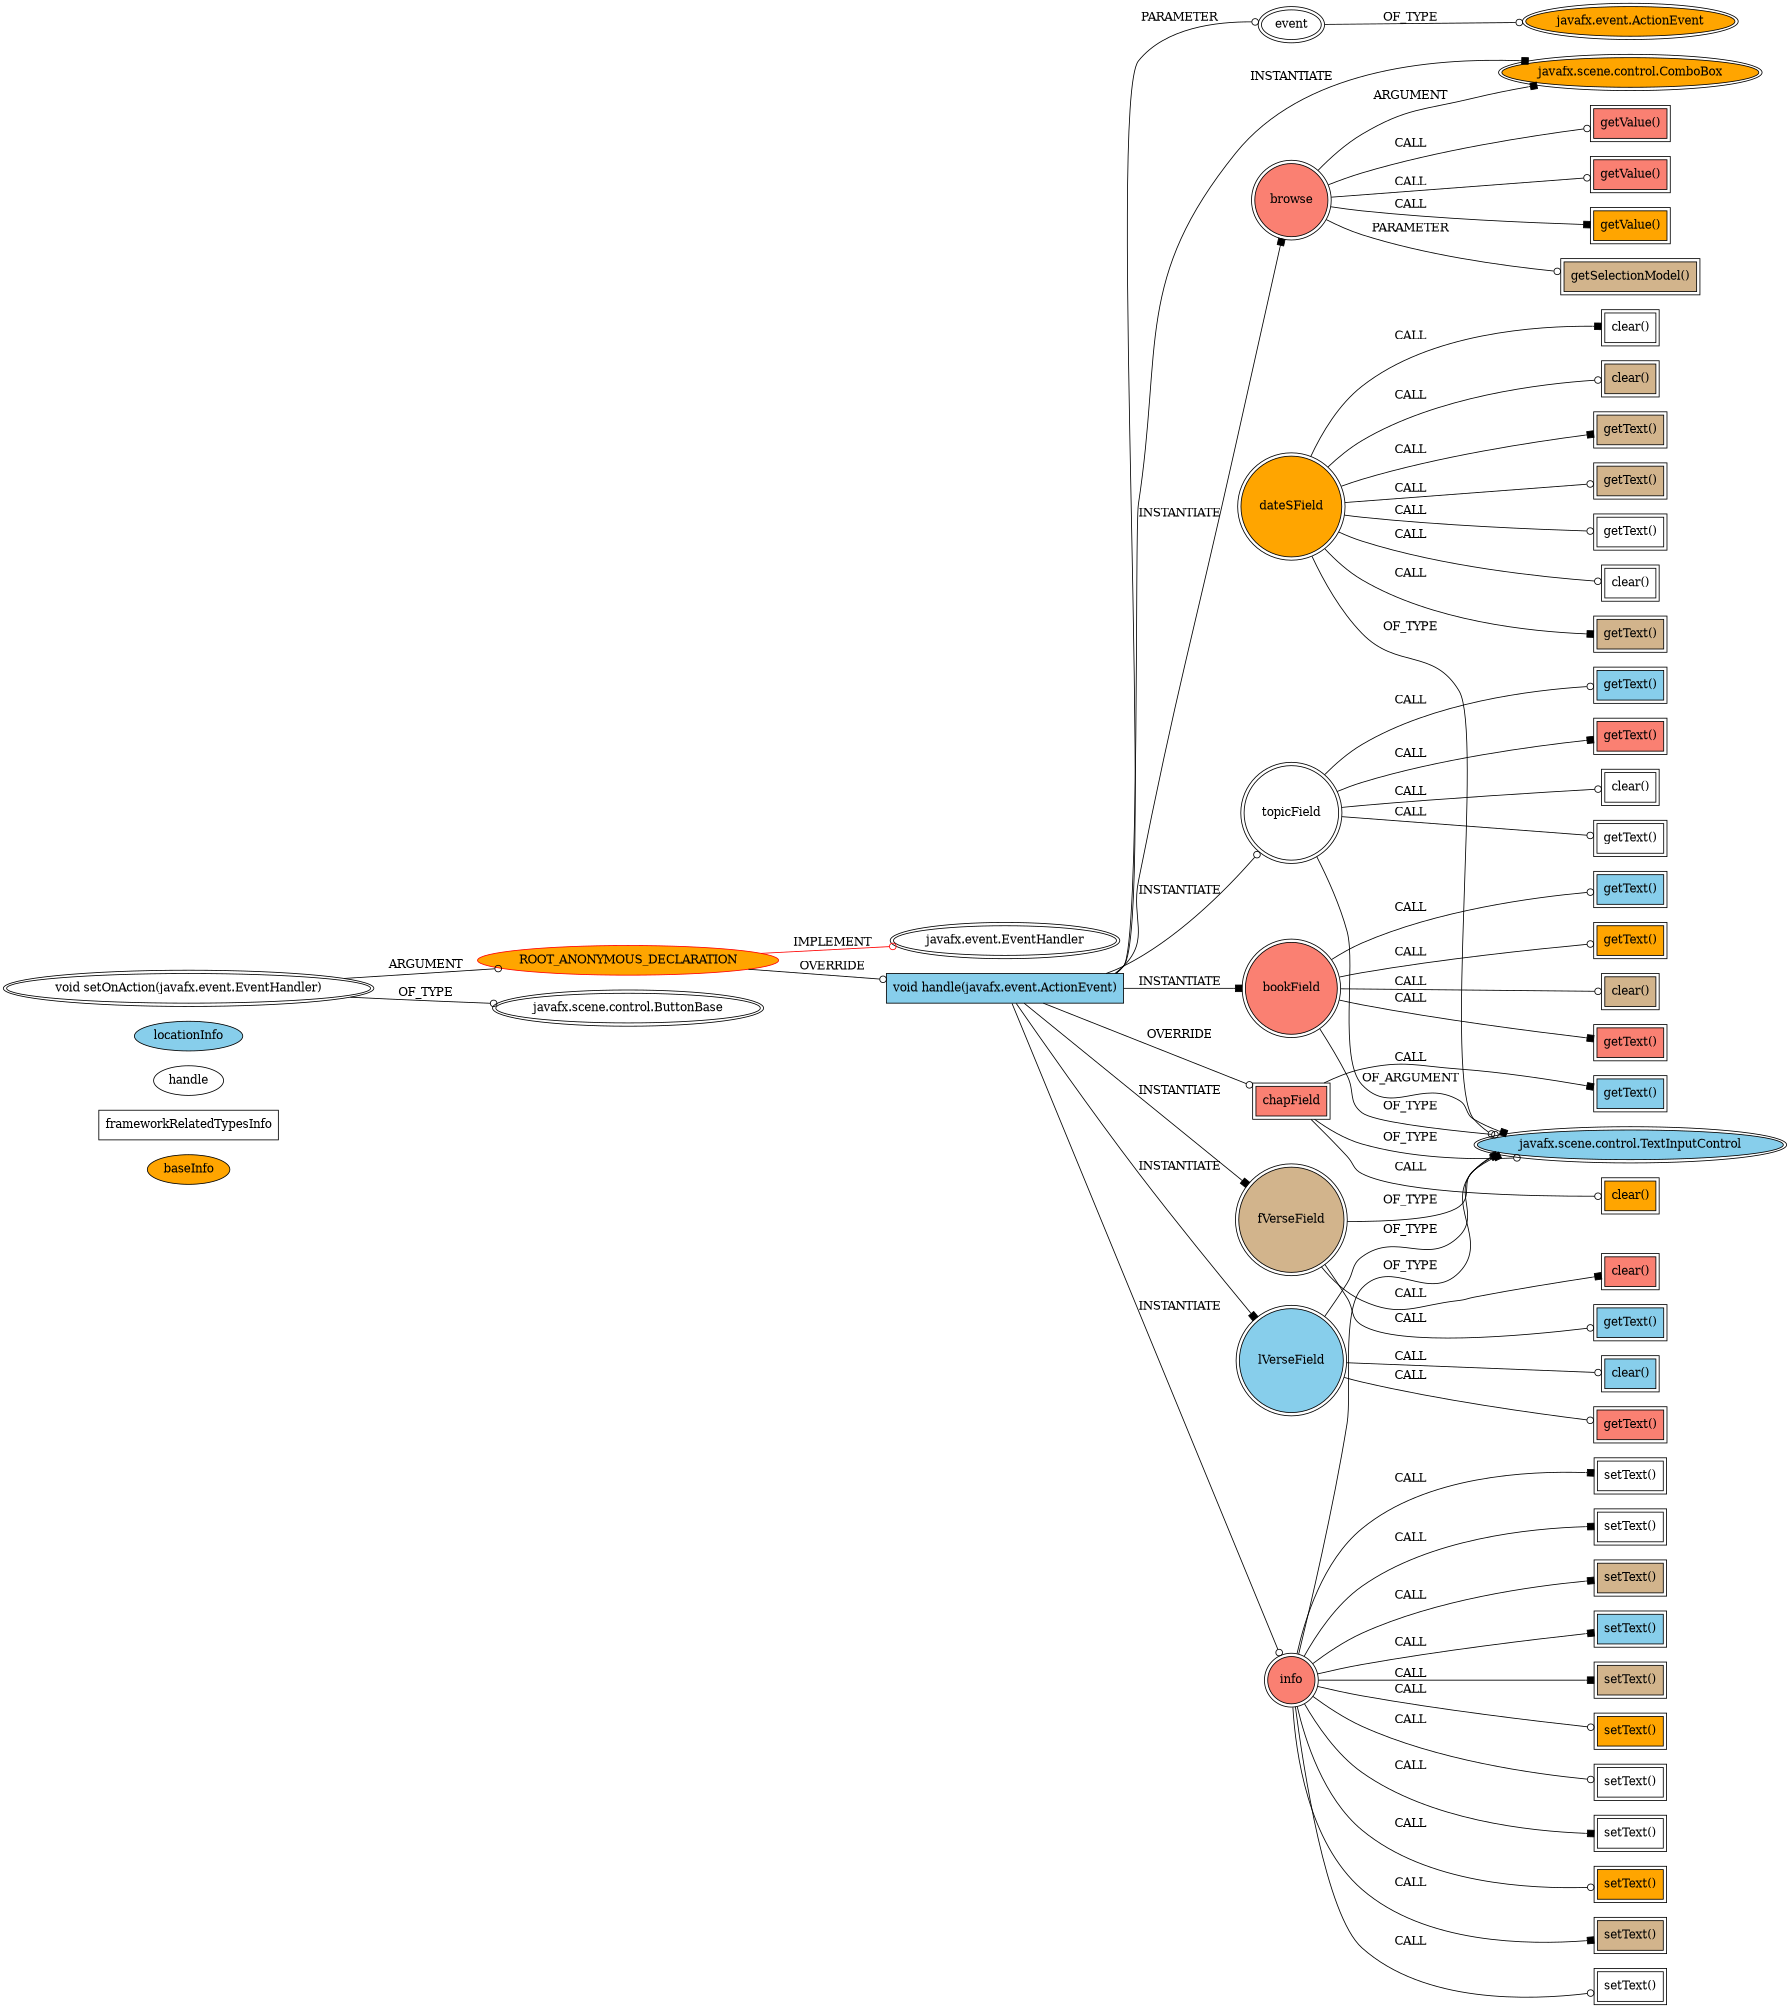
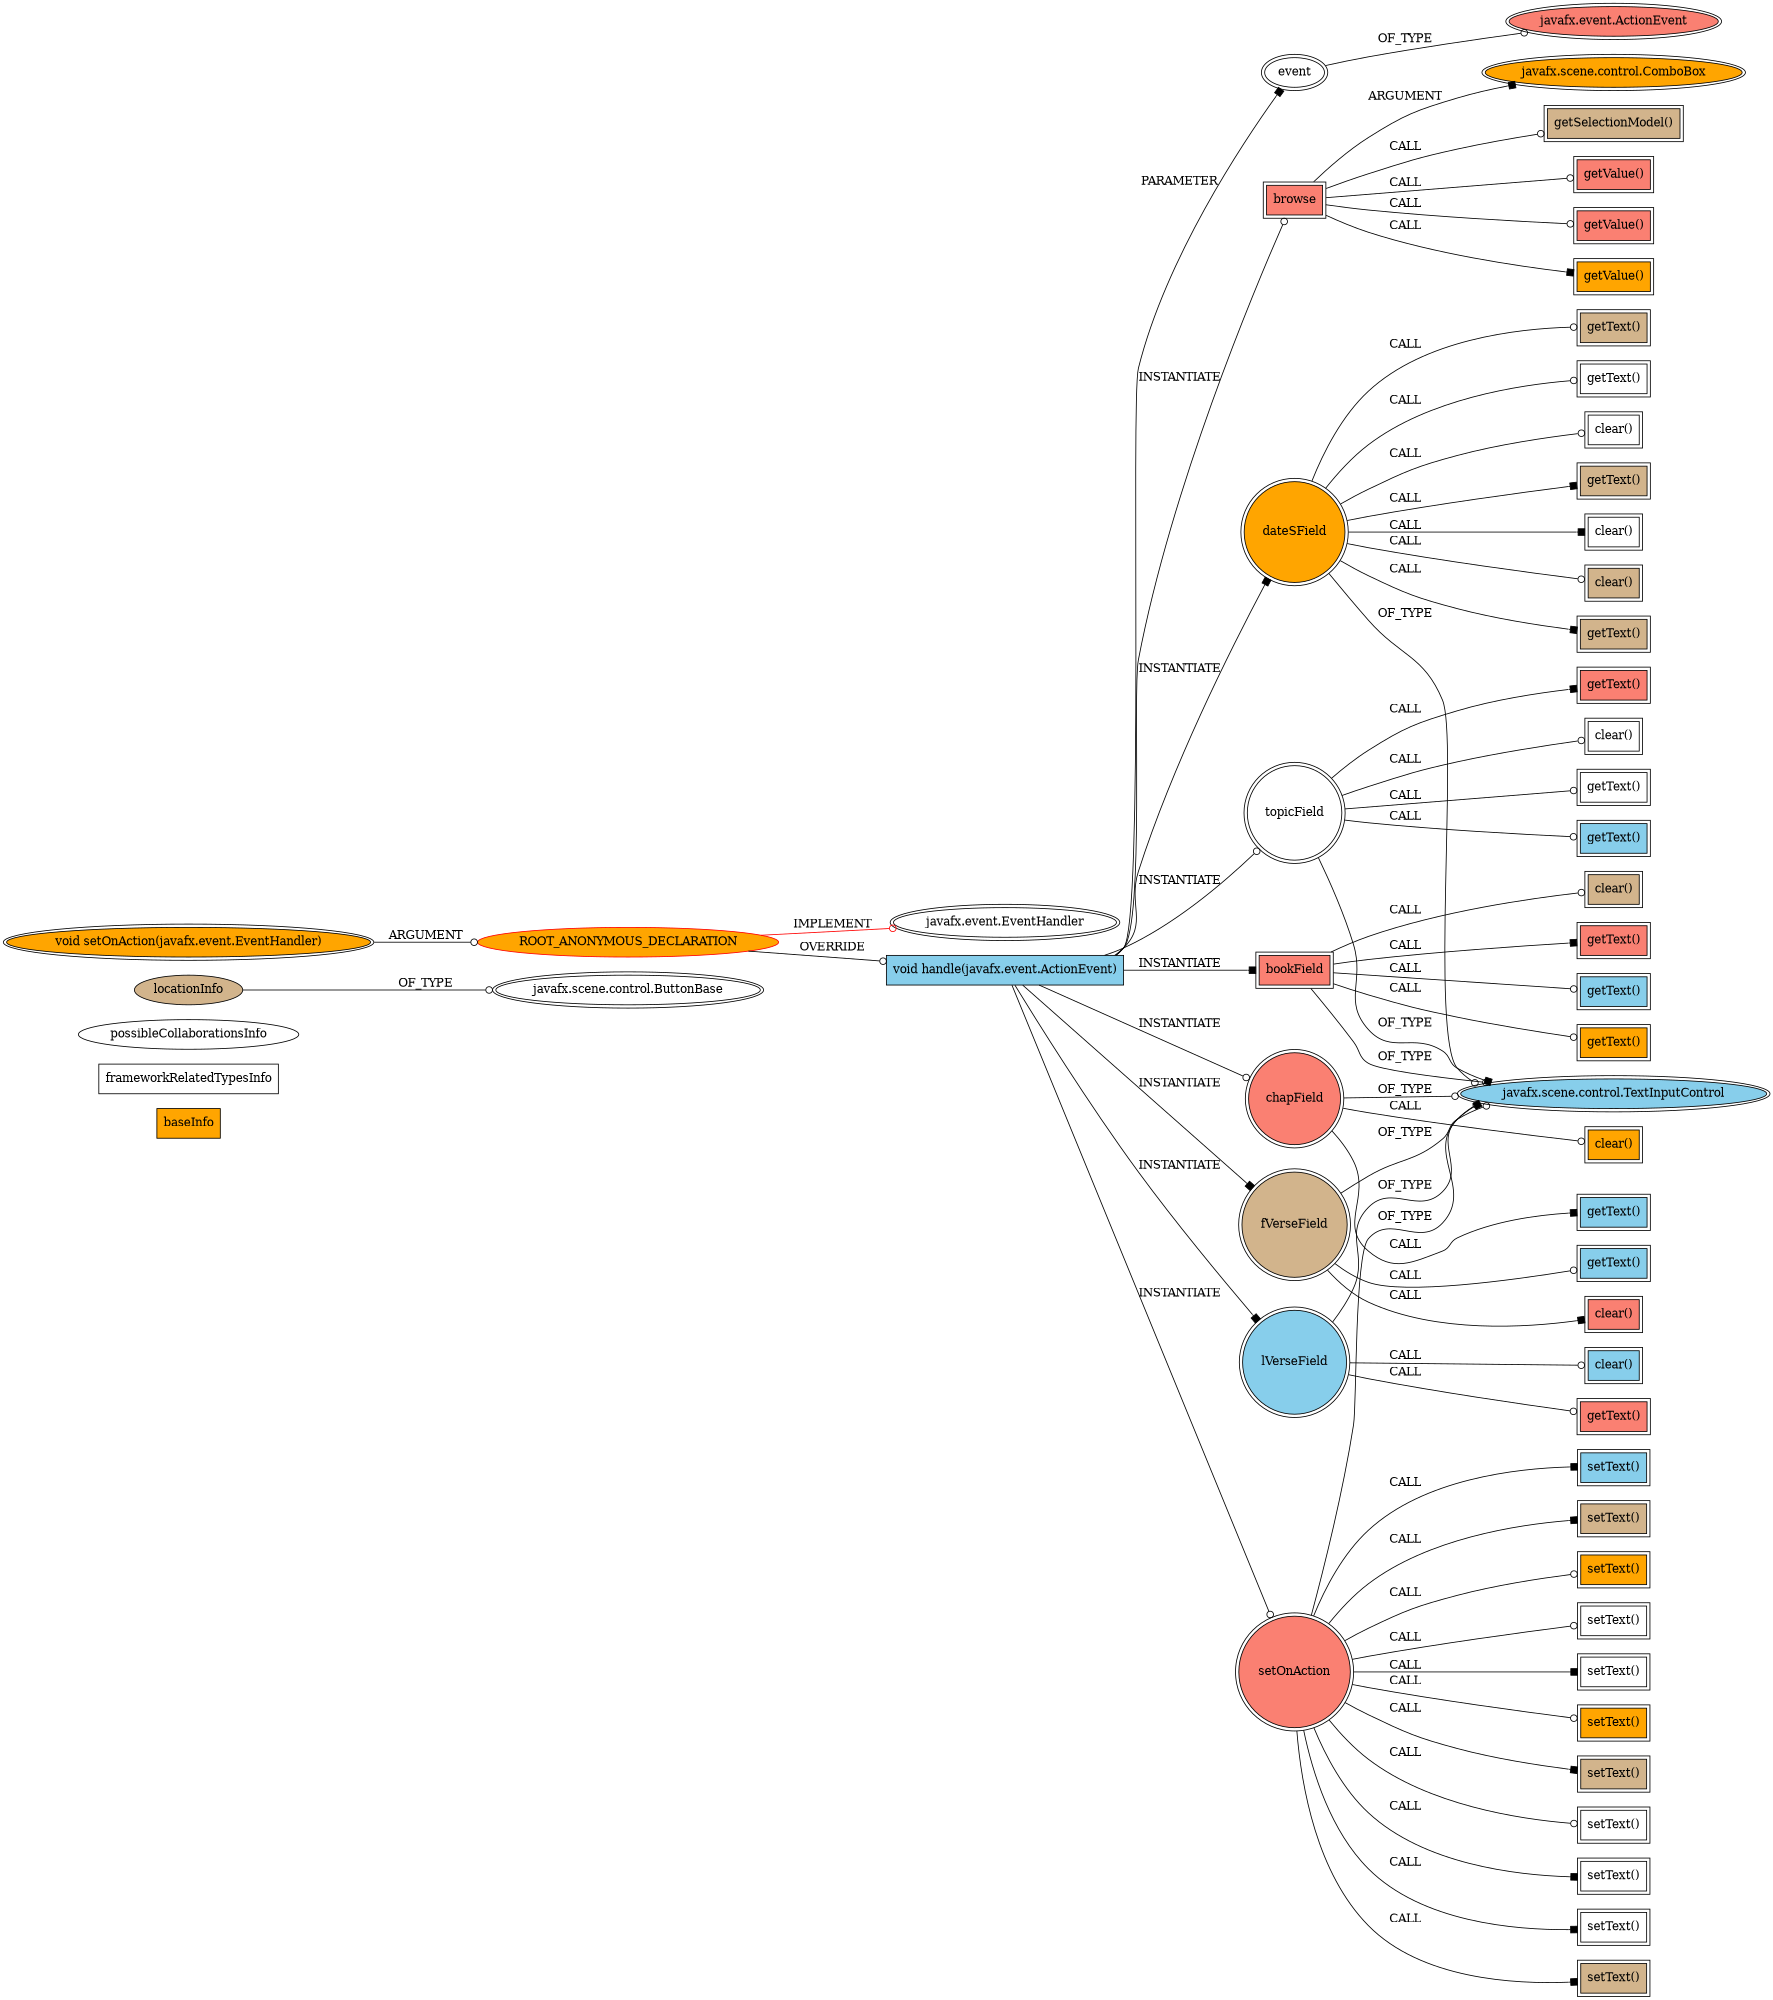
(1630, 21) -> (1614, 21)
(1291, 200) -> (1295, 200)
(1411, 229) -> (1405, 147)
(1149, 401) -> (1177, 768)
(1130, 457) -> (1136, 510)
(1197, 613) -> (1156, 582)
(189, 988) -> (189, 942)
(1291, 988) -> (1295, 970)
(420, 1000) -> (364, 990)
(1180, 1035) -> (1180, 1024)
(189, 1036) -> (189, 990)
(1411, 1079) -> (1405, 1023)
(189, 1081) -> (189, 1034)
(1291, 1101) -> (1295, 1099)
(189, 1170) -> (189, 1123)
(1435, 1215) -> (1416, 1156)
(1291, 1680) -> (1295, 1672)
